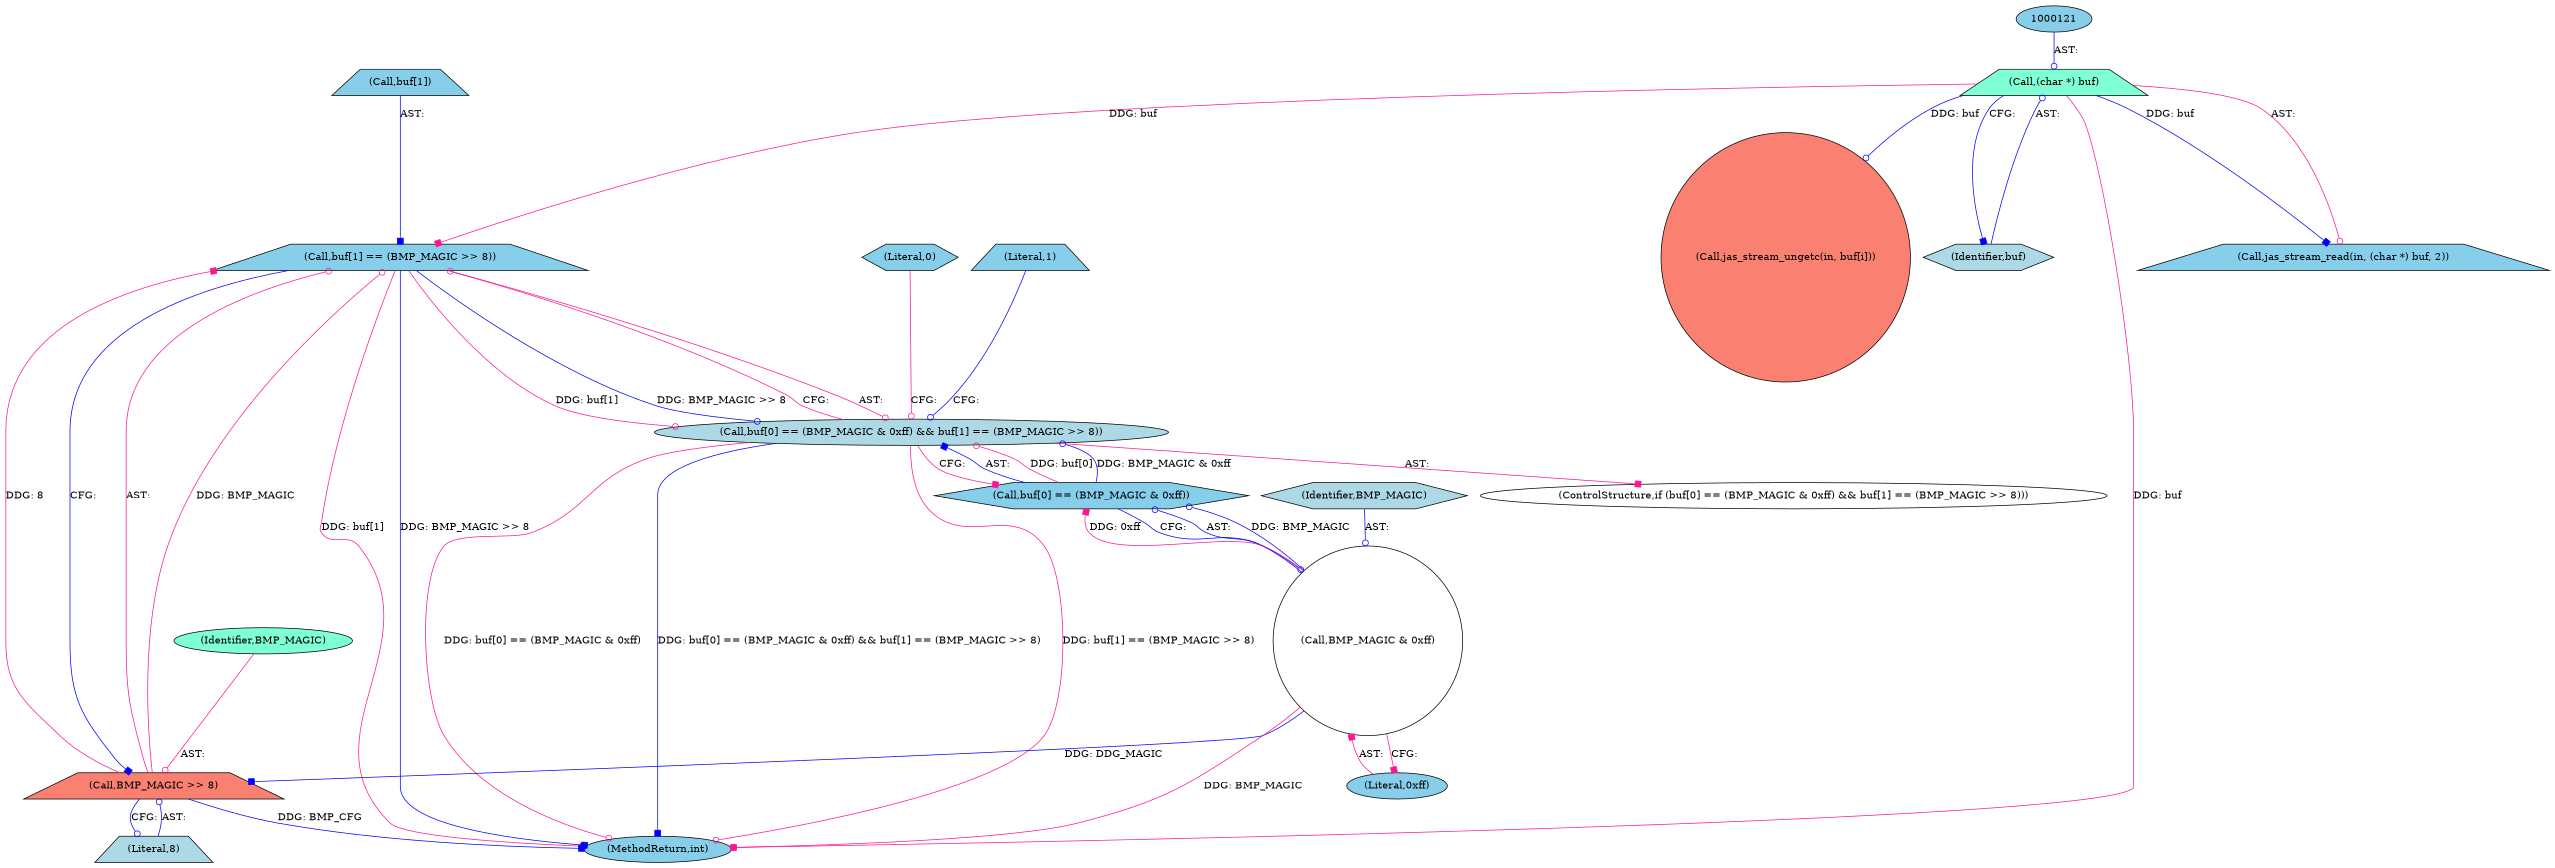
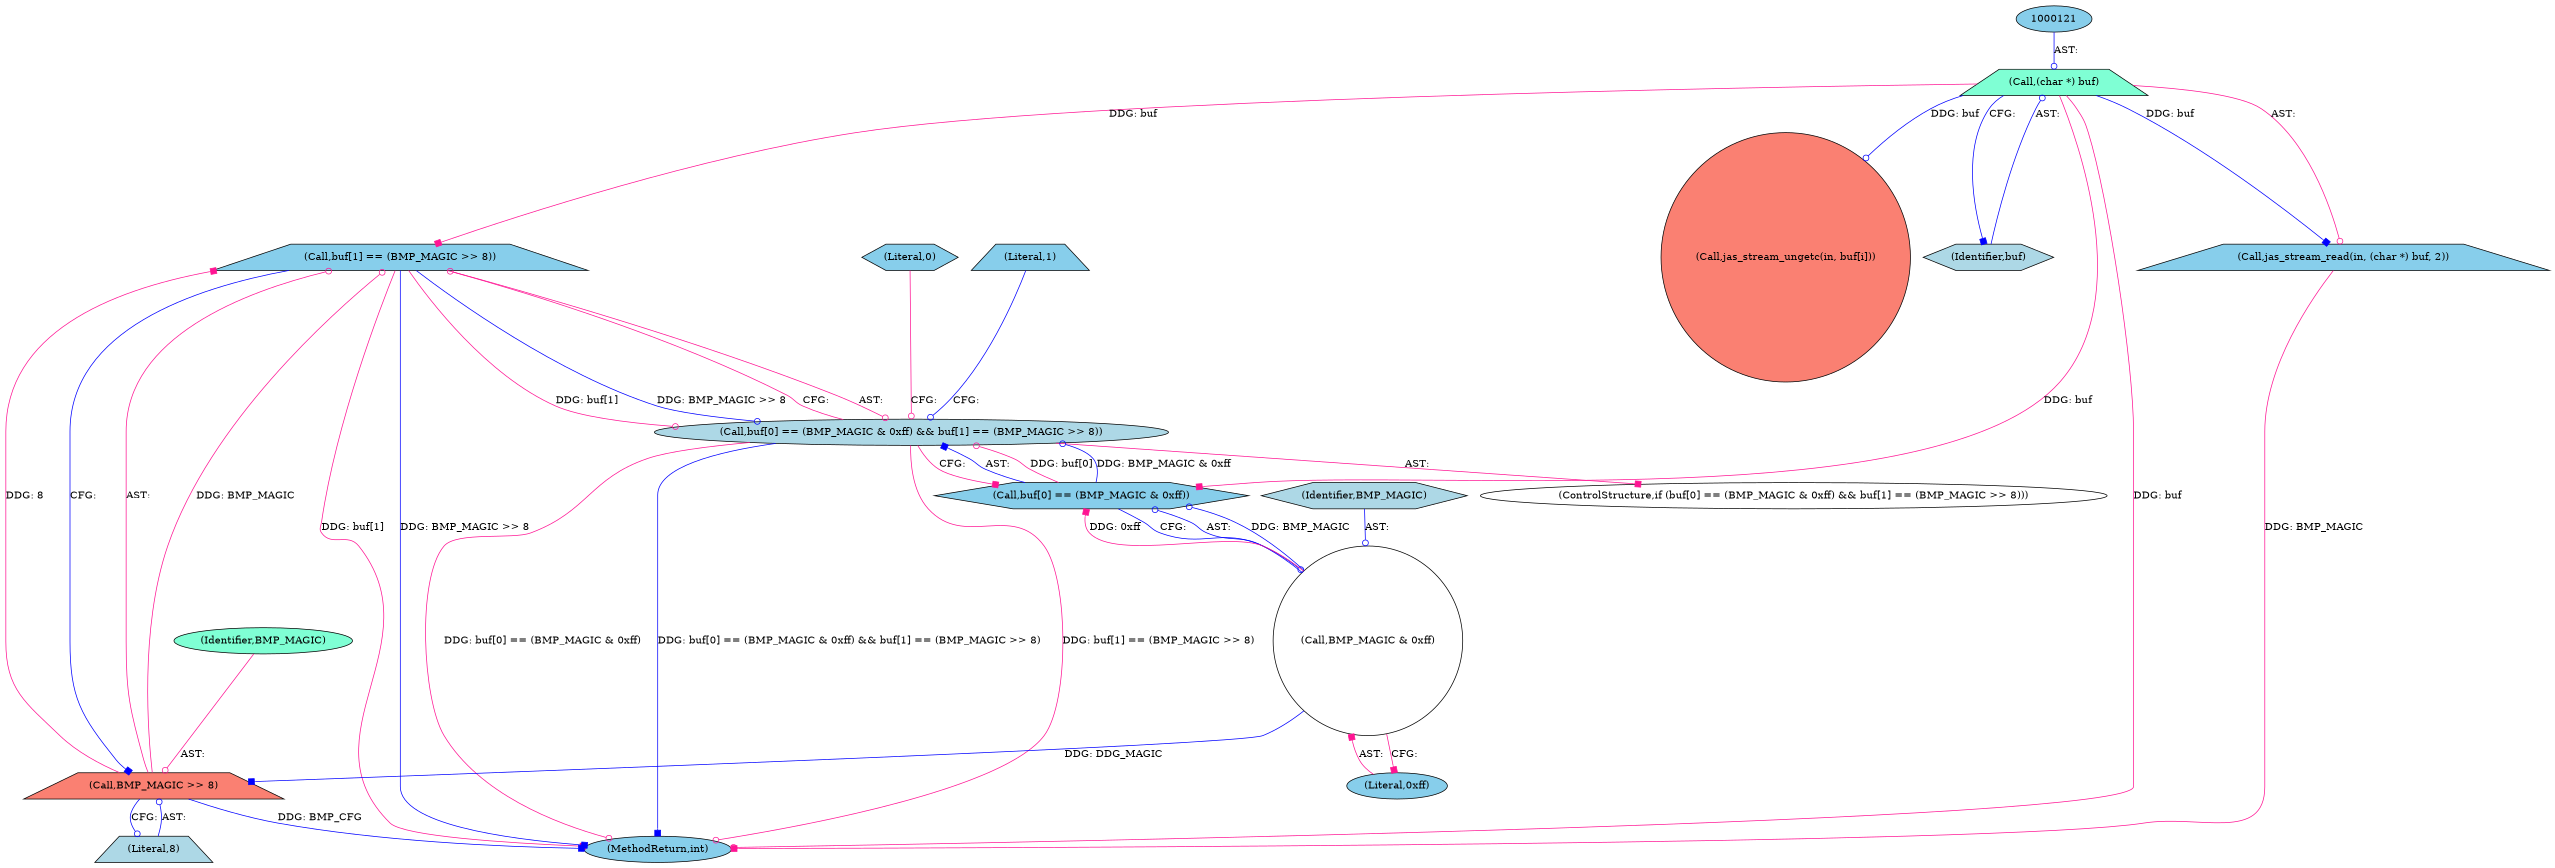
(400, 82) -> none
none -> (1791, 470)
(1034, 831) -> (1779, 839)
